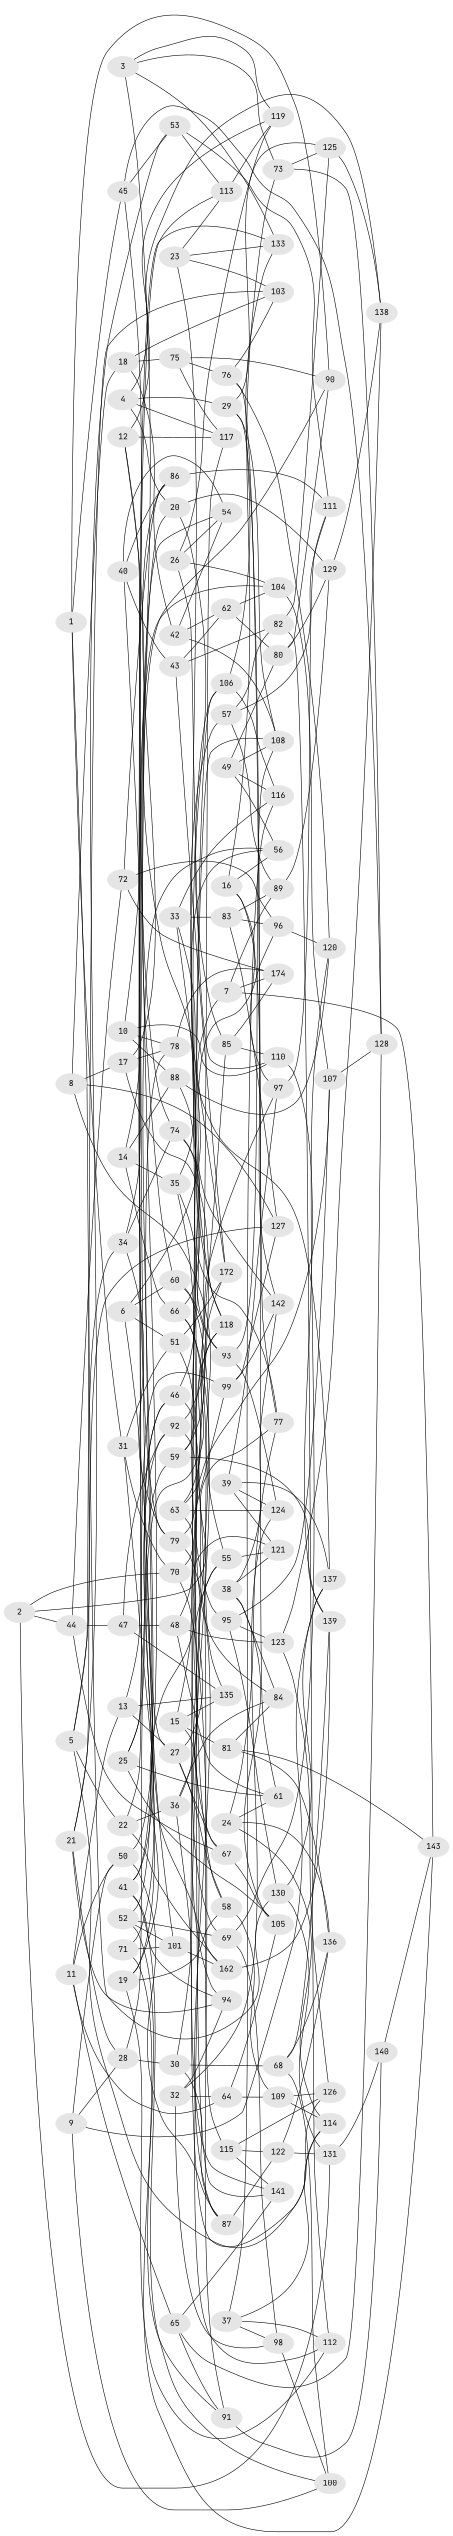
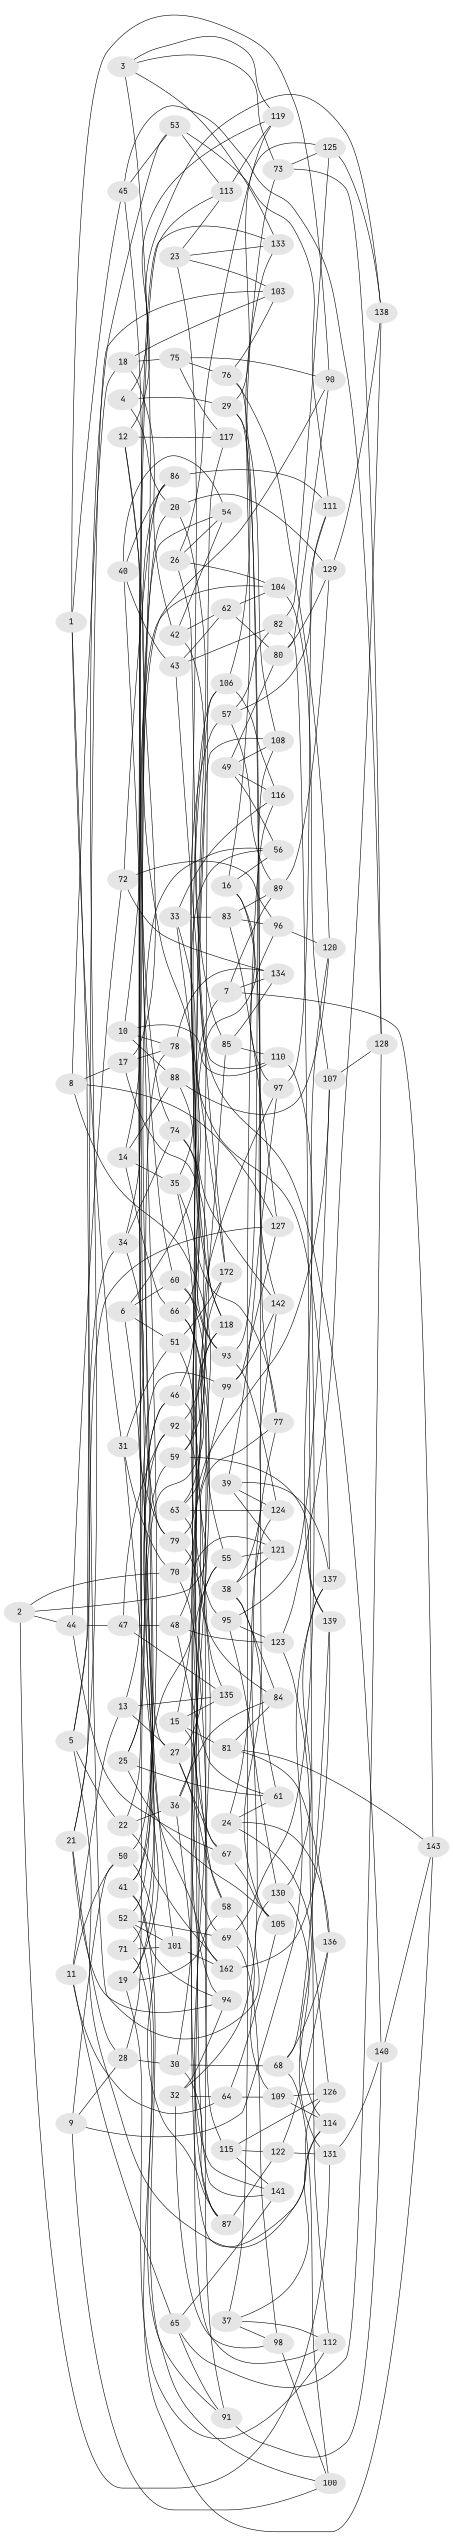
(175, 419) -> none
(243, 670) -> (327, 1325)
(278, 974) -> (278, 974)
